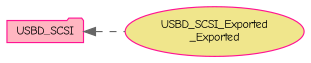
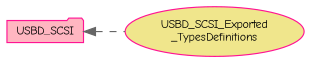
(215, 32) -> (215, 32)
